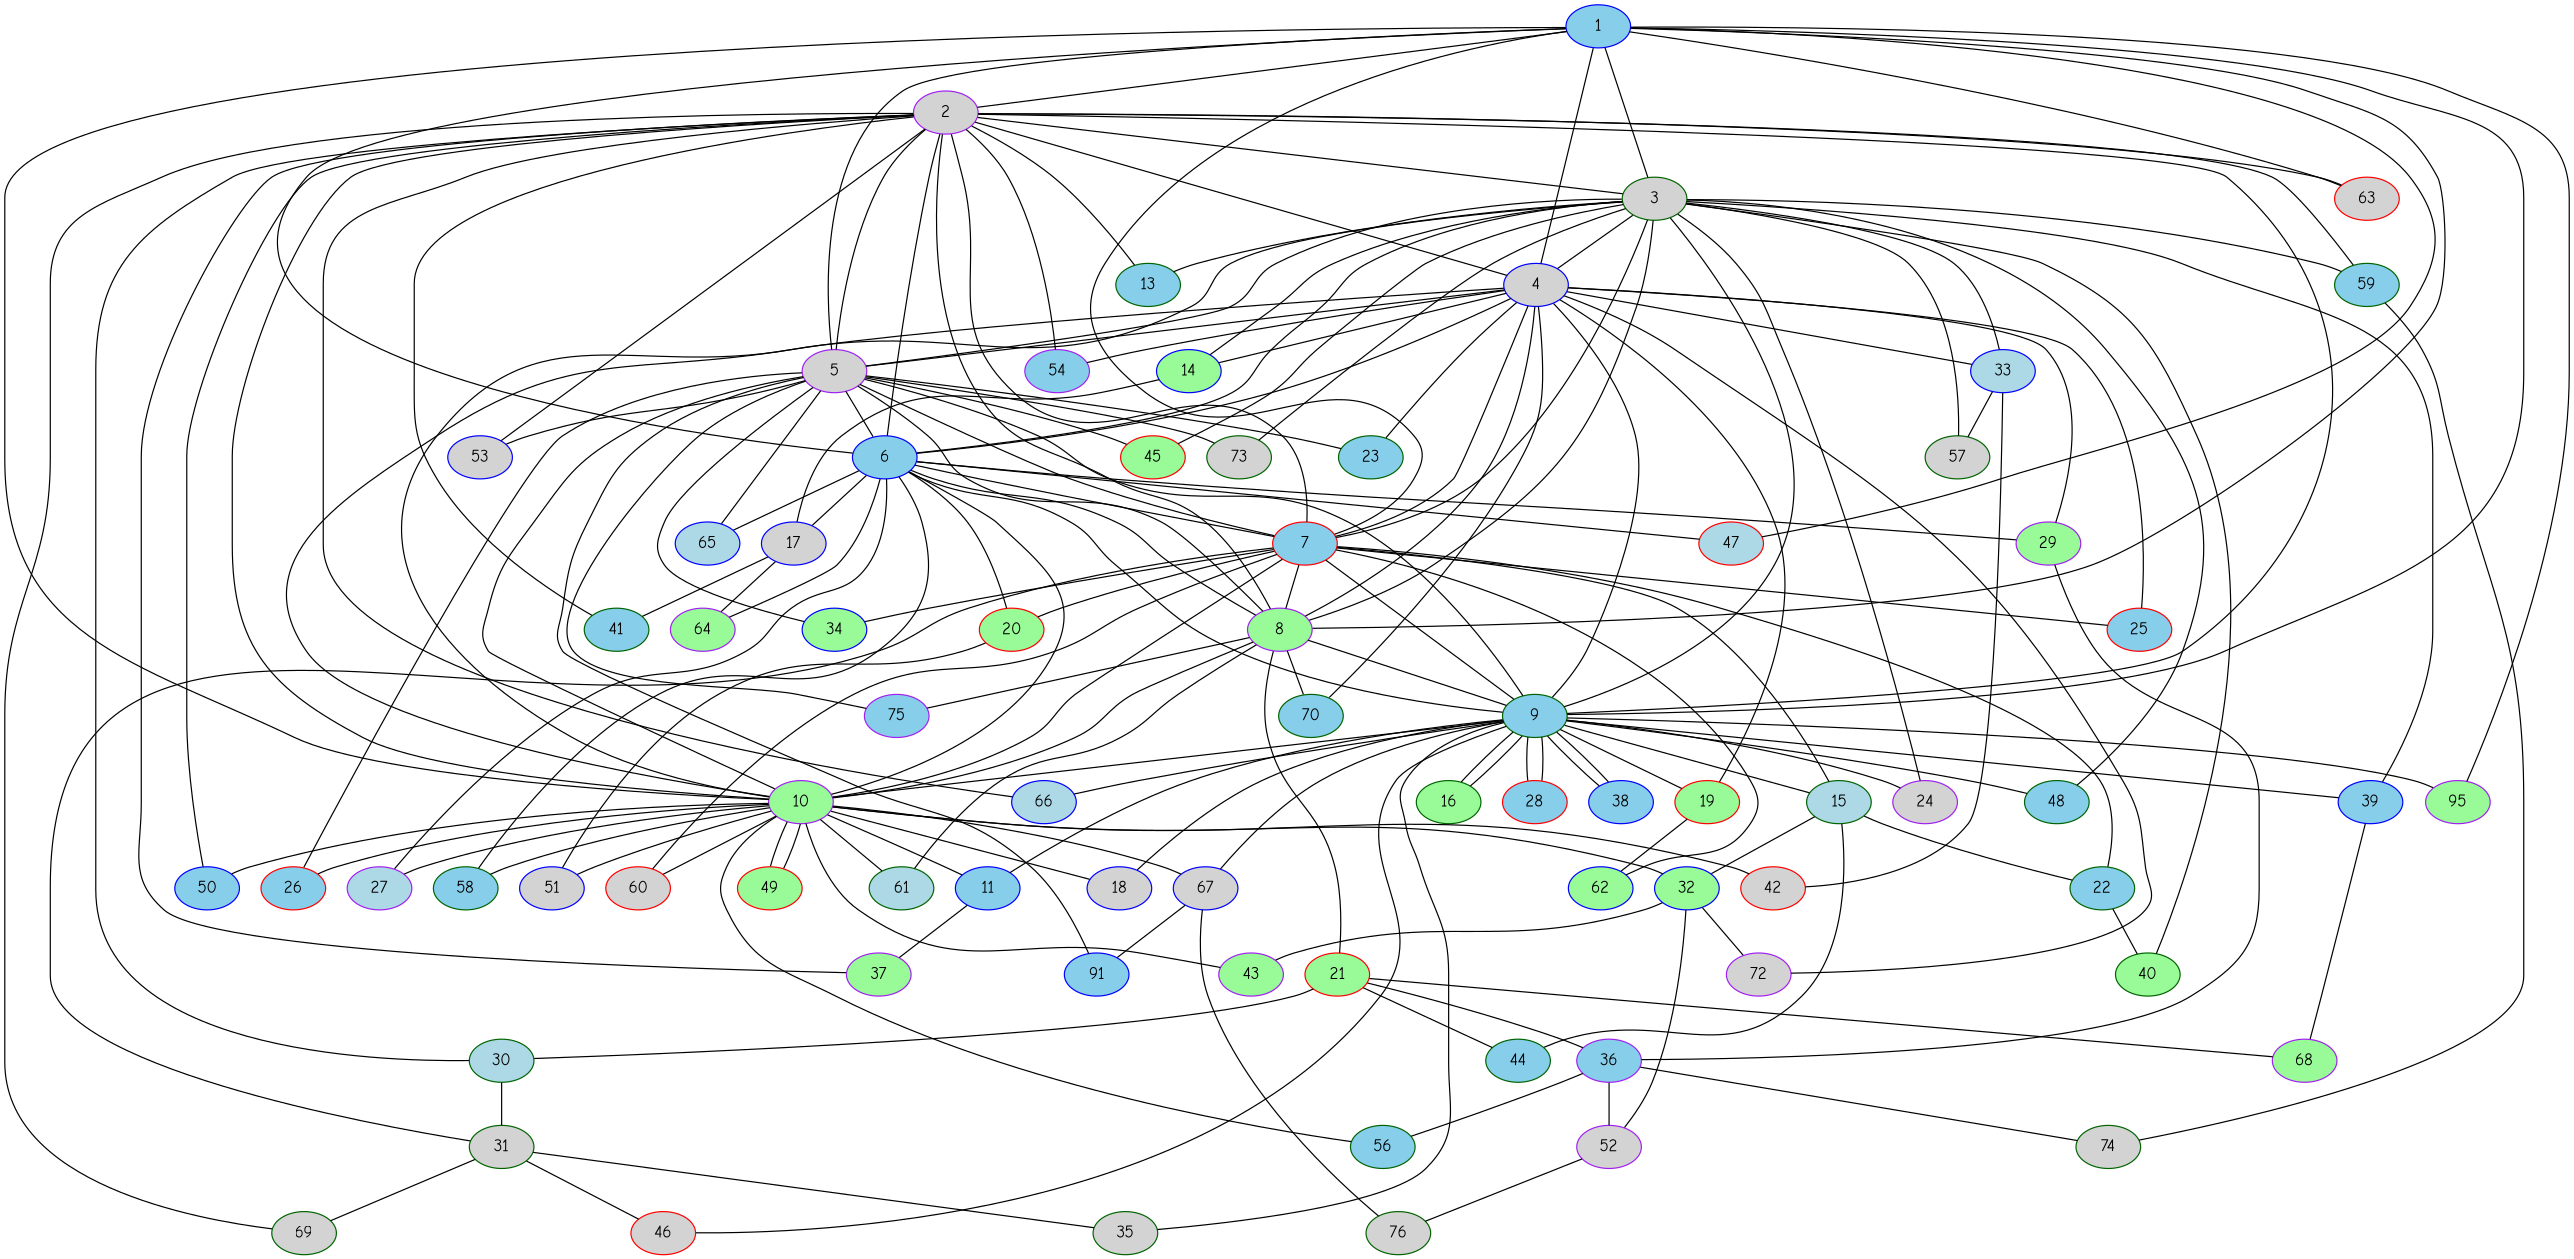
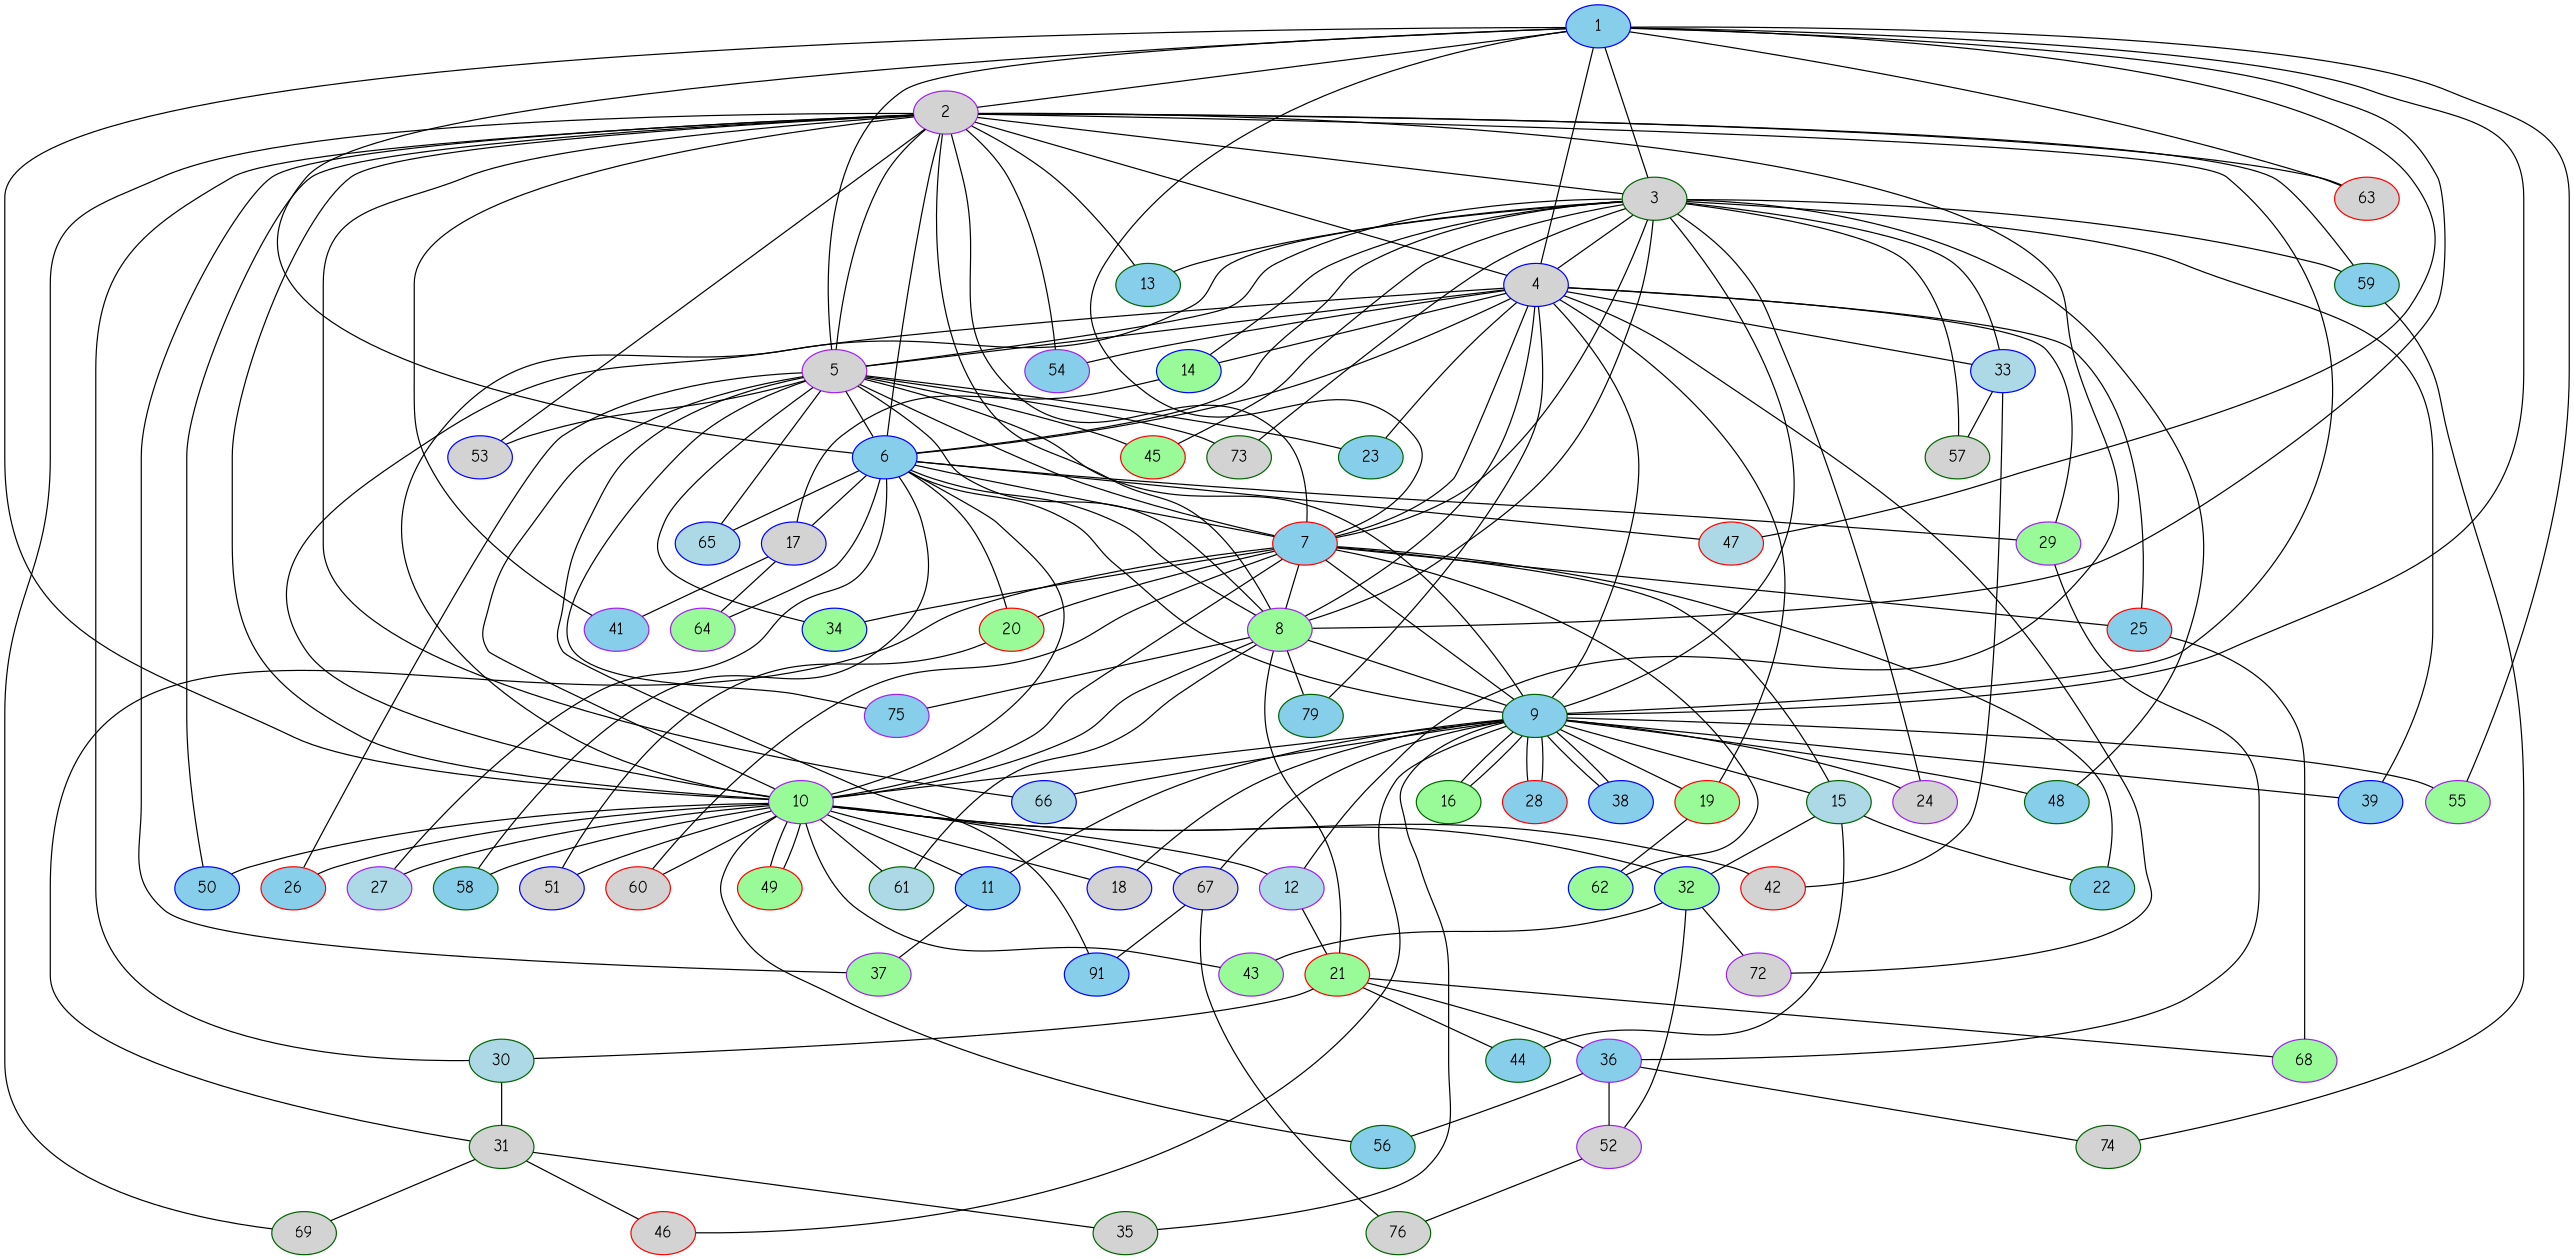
(617, 630) -> (617, 630)
(1311, 716) -> (1311, 716)
(2458, 802) -> (2458, 802)
none -> (1292, 888)
(2338, 931) -> (2305, 802)
(2148, 975) -> none
